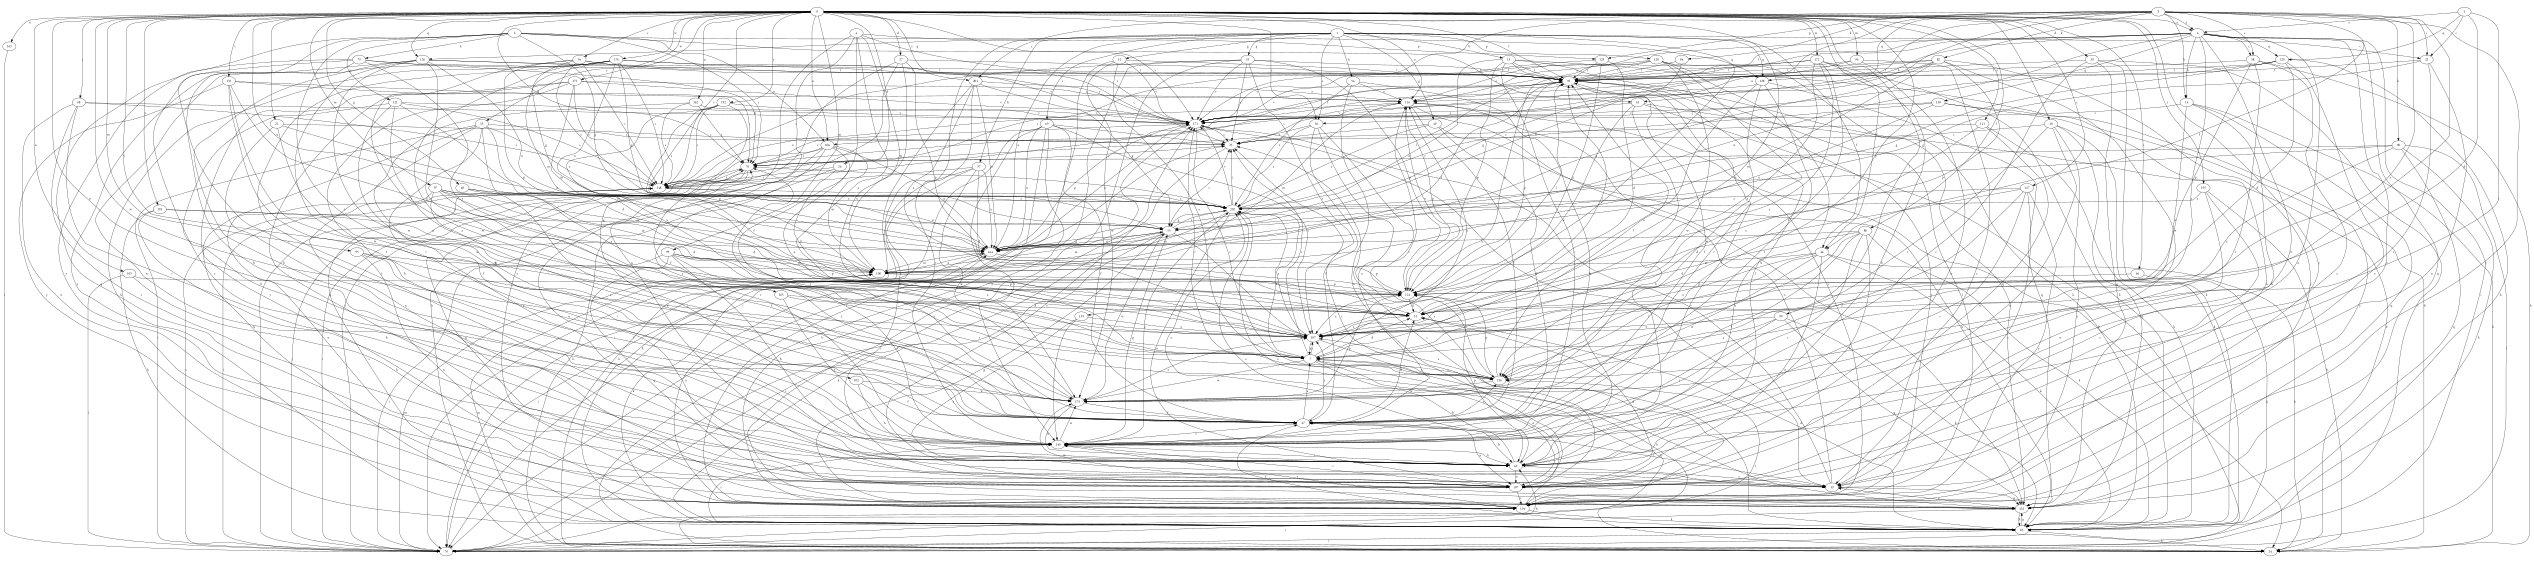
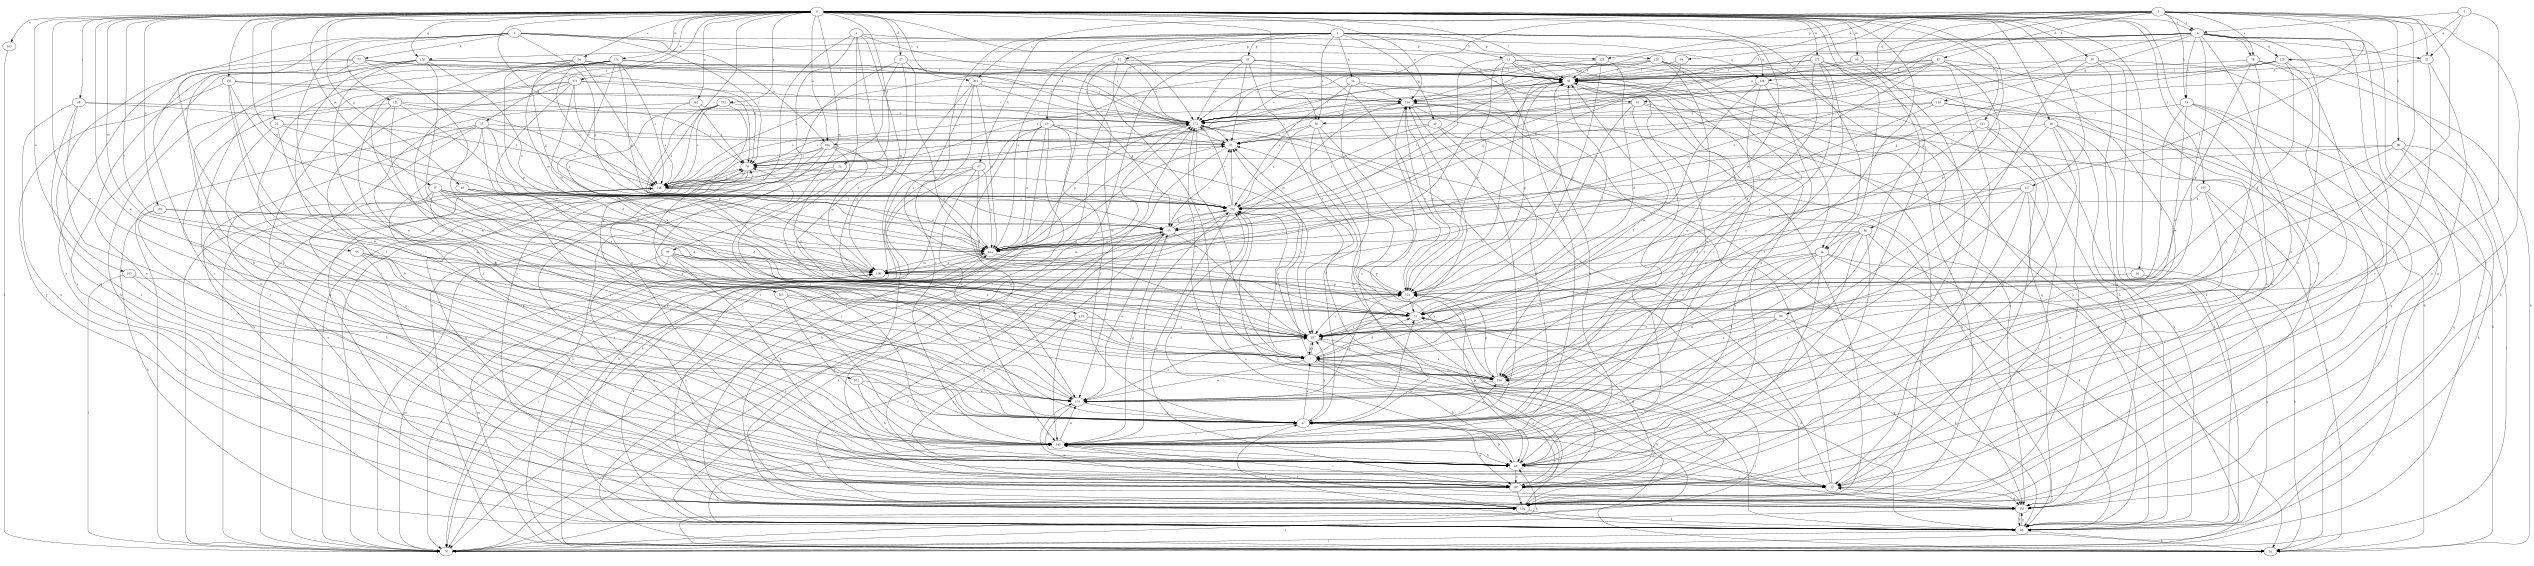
(1576, 222) -> (704, 251)
(2187, 276) -> (1874, 282)
